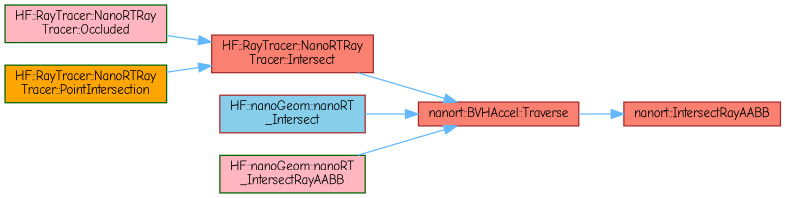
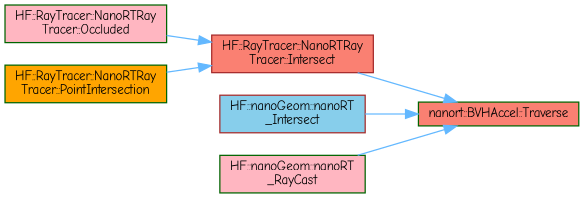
(499, 114) -> (499, 114)
(702, 114) -> none
(293, 174) -> (293, 174)
